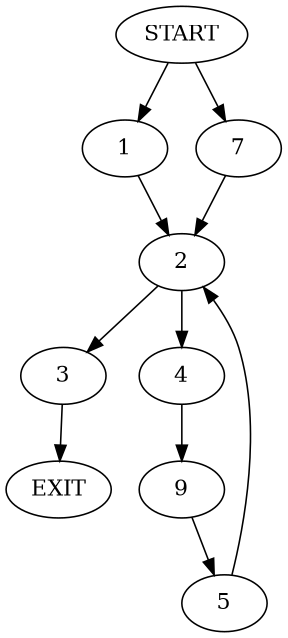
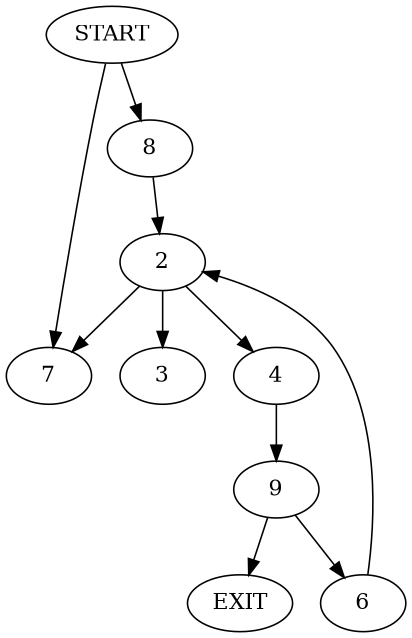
(125, 148) -> (150, 148)
(214, 198) -> (112, 313)
(61, 425) -> (261, 539)
(224, 603) -> (363, 603)
